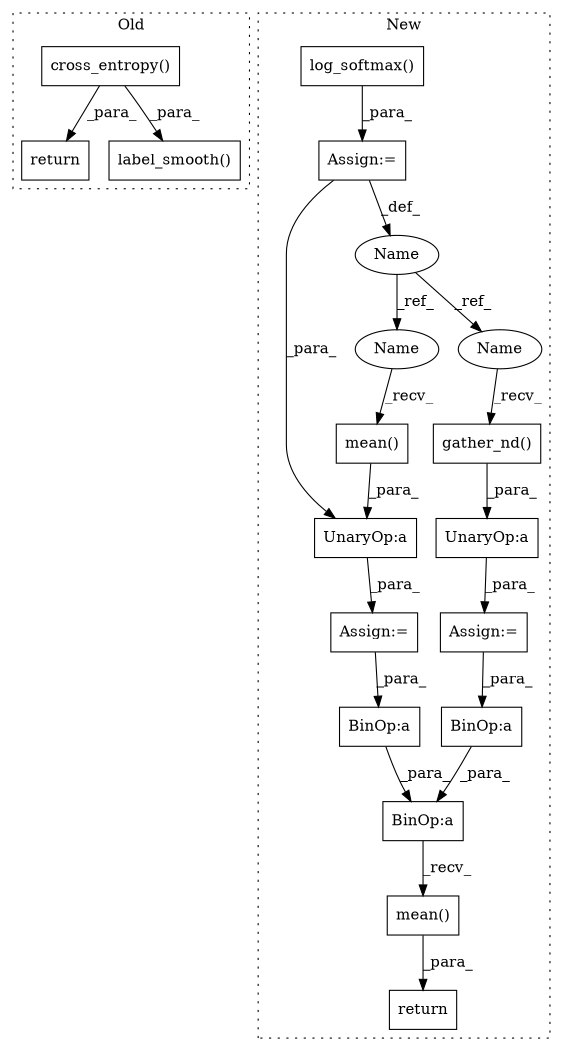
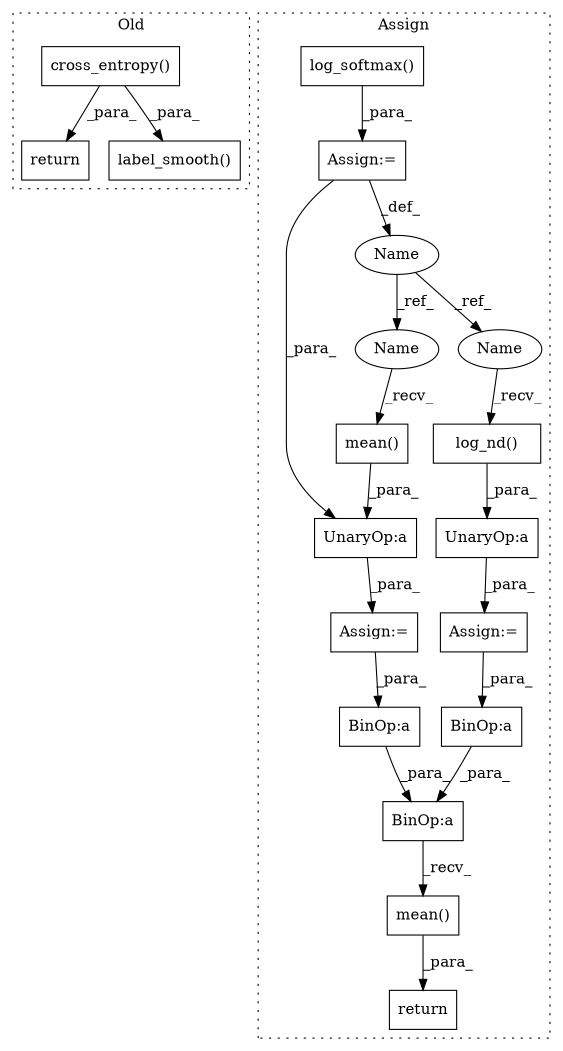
(404, 25) -> (404, 25)
(487, 444) -> (487, 444)
